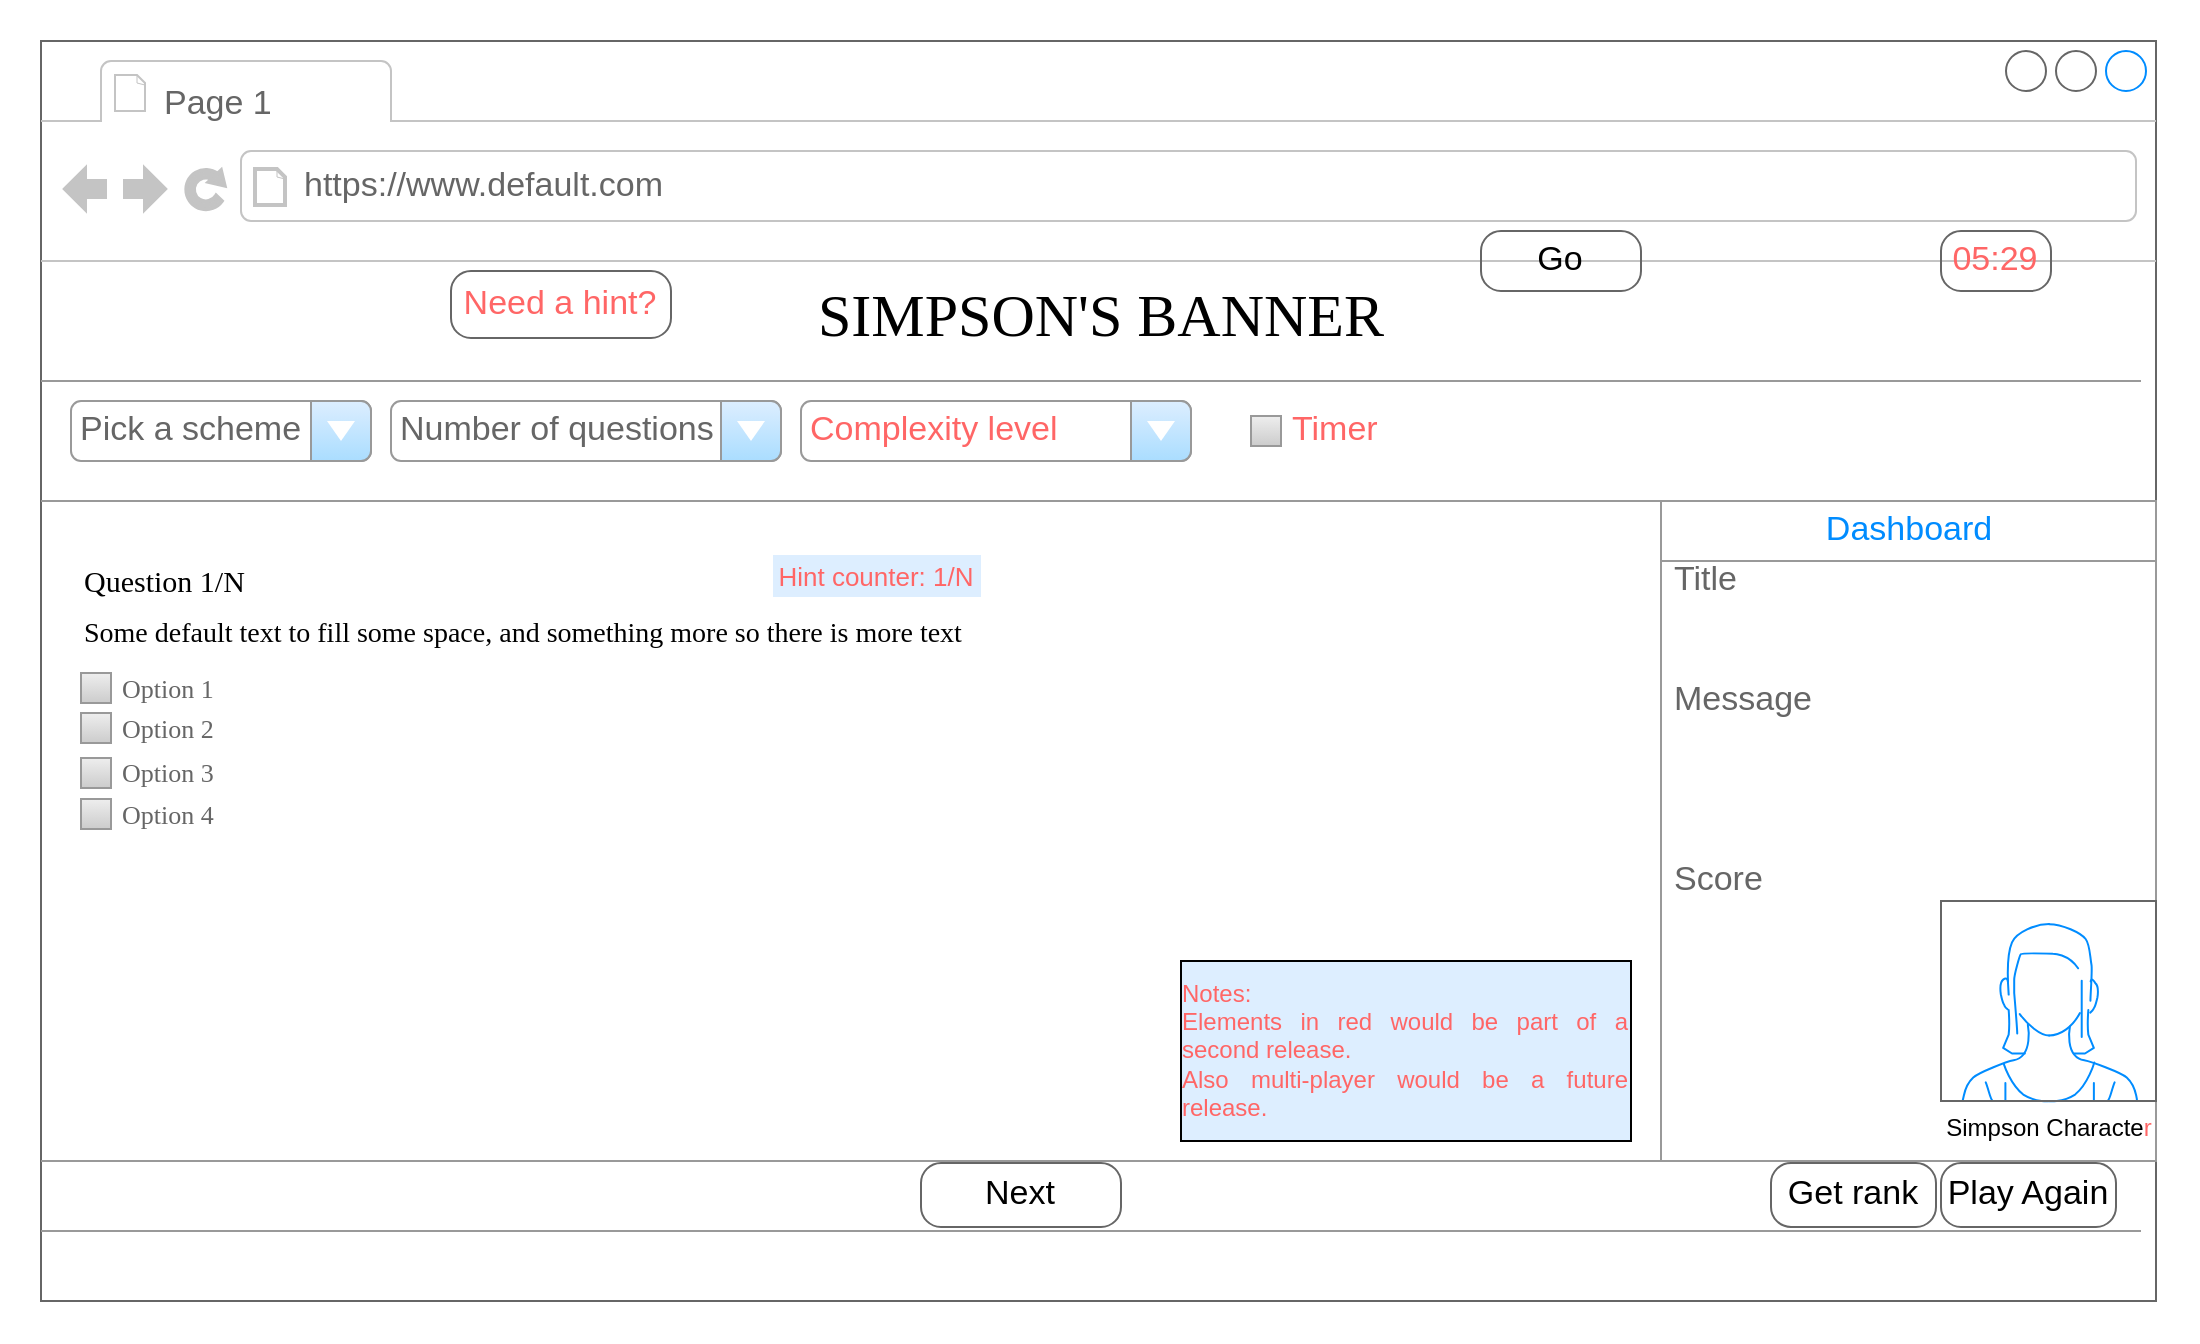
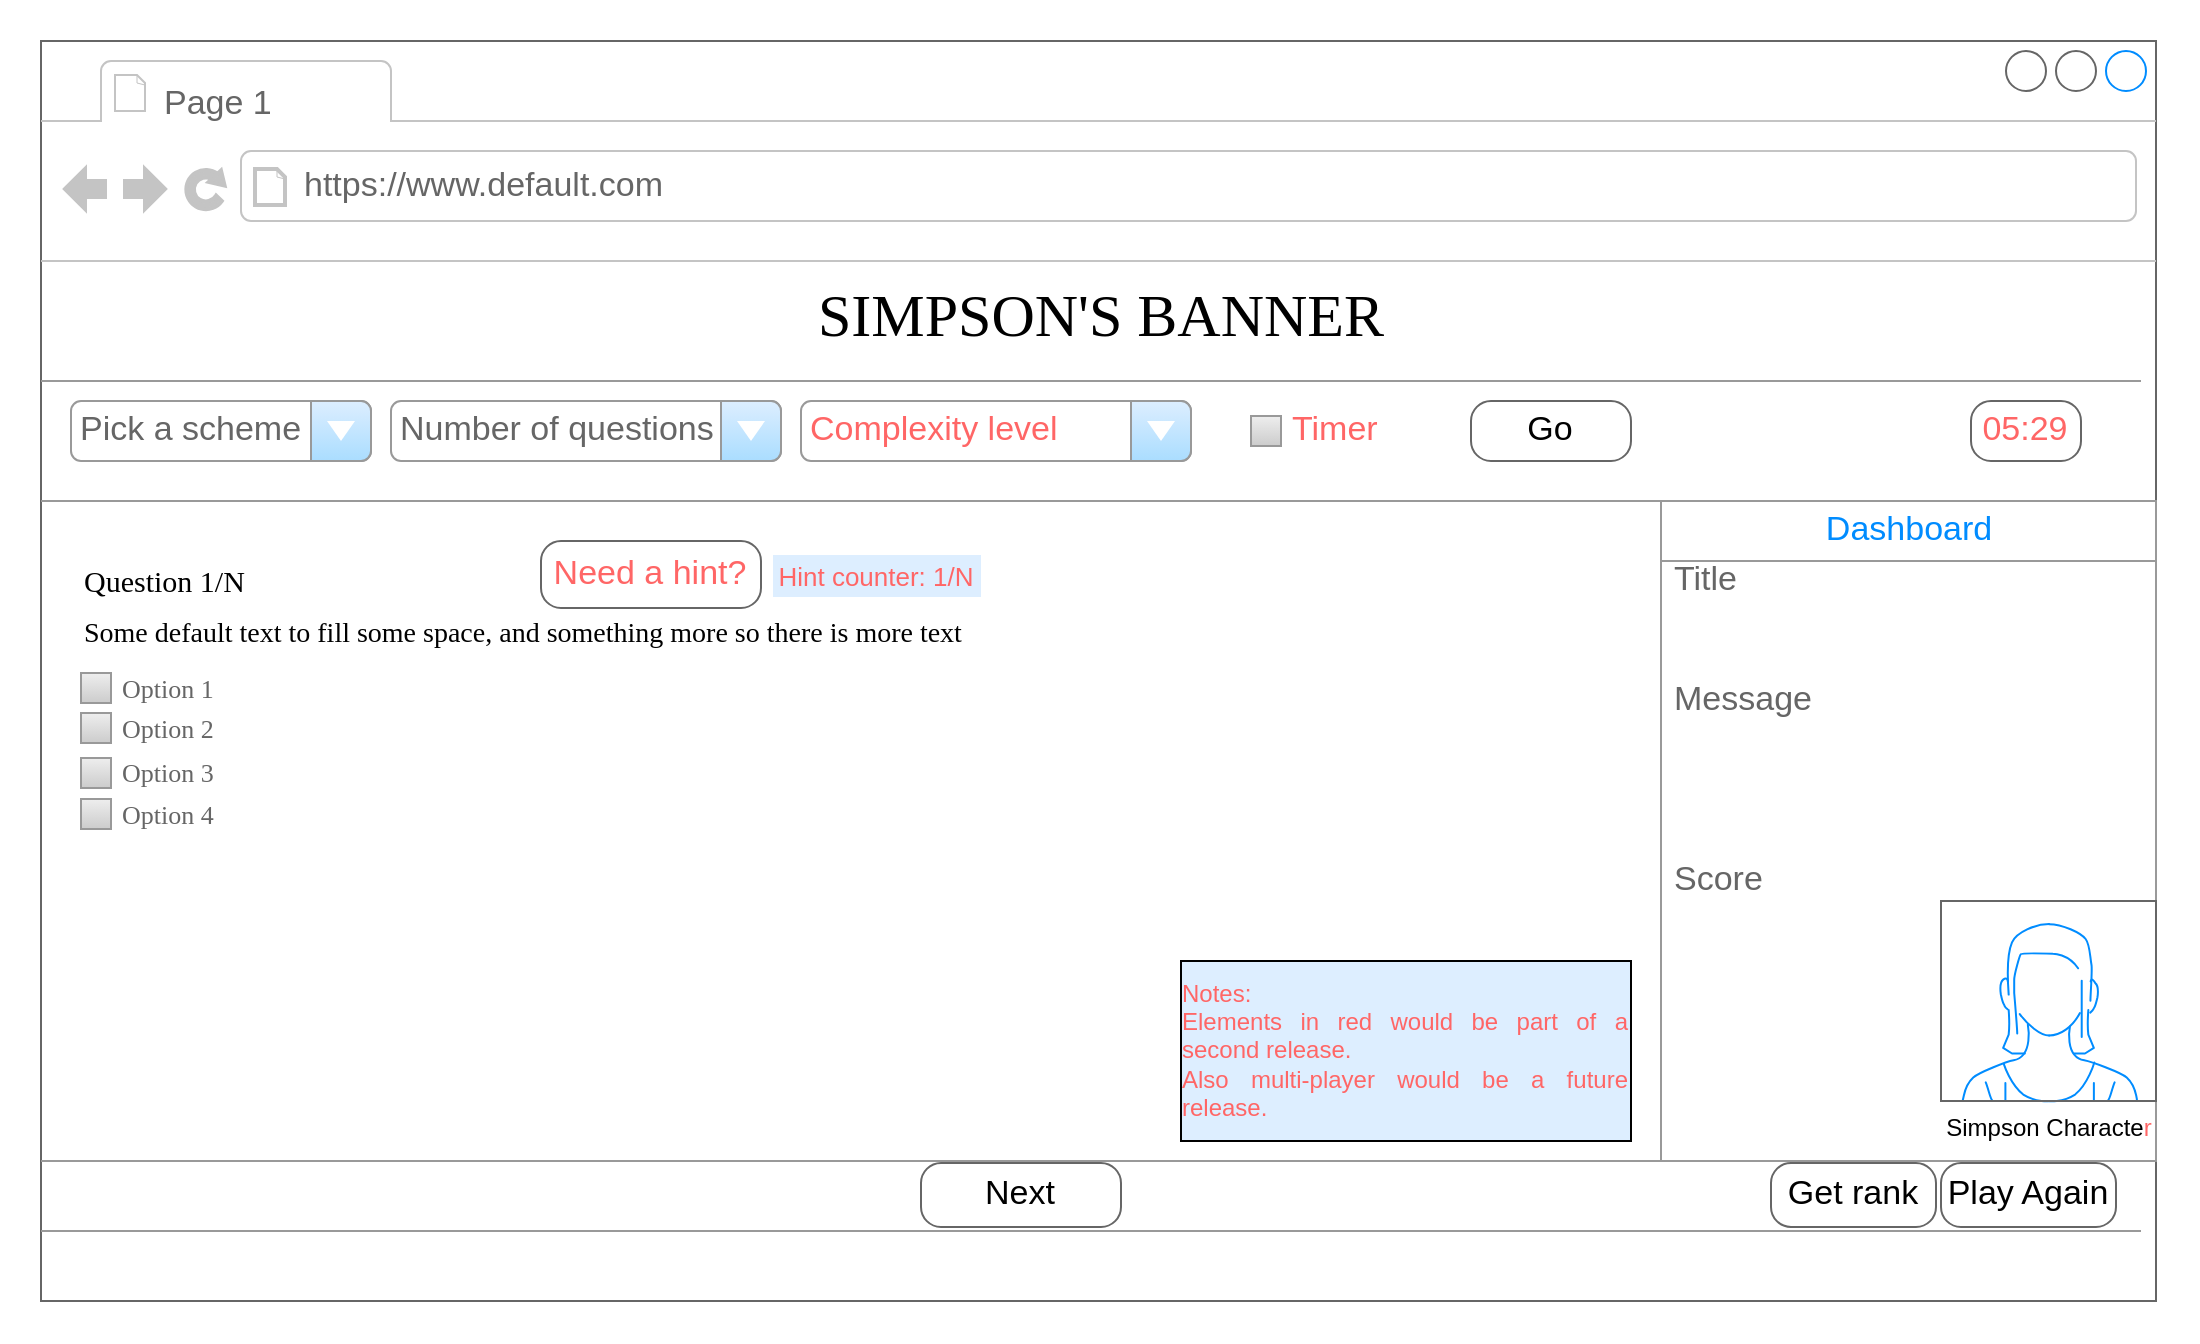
(1561, 261) -> (1551, 431)
(1996, 261) -> (2026, 431)
(561, 305) -> (651, 575)
